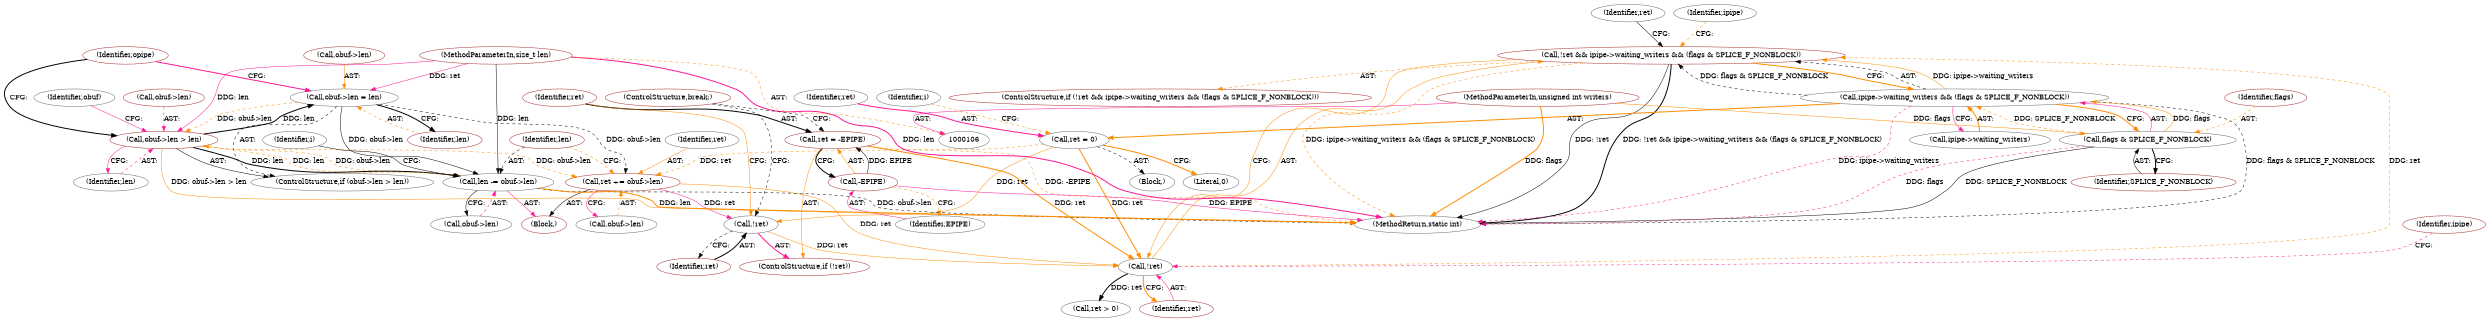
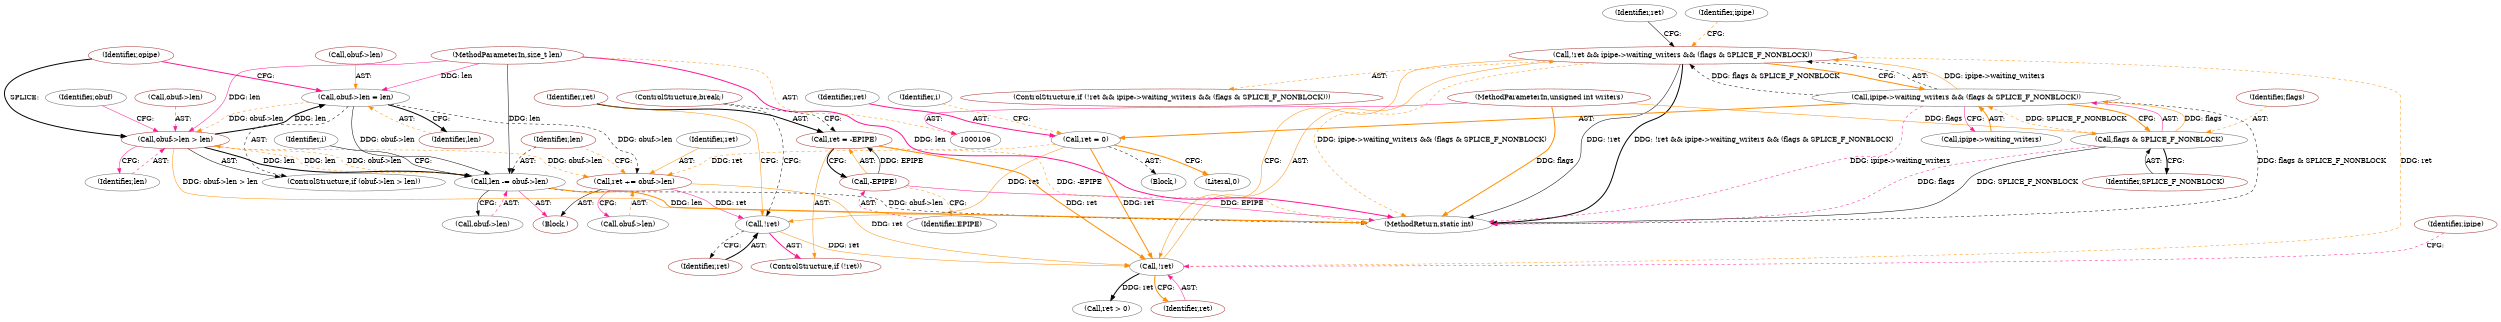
(445, 77) -> (457, 77)
(20, 98) -> (26, 98)
(855, 209) -> (867, 209)
